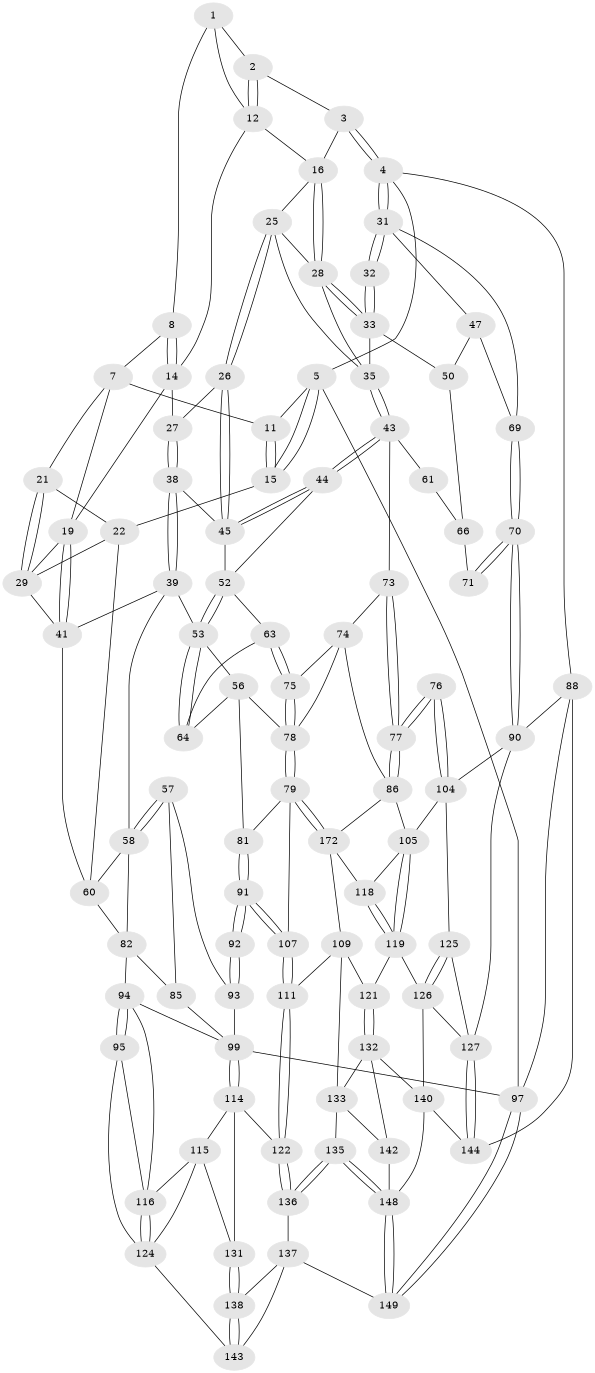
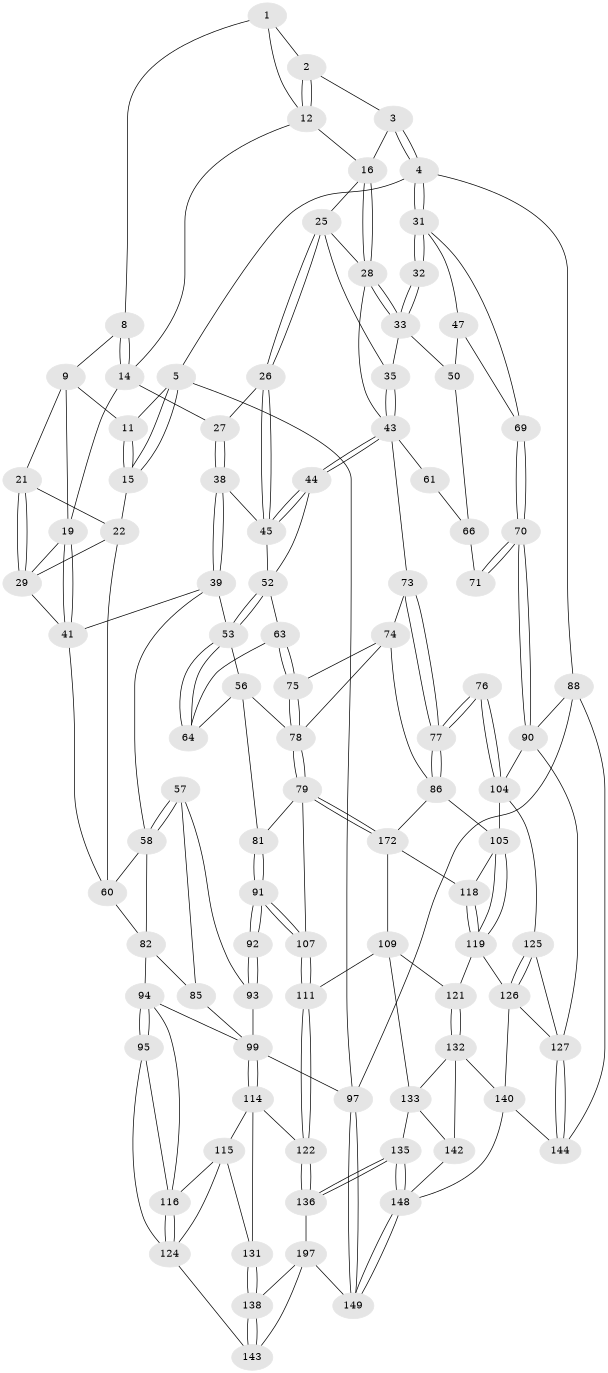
(339, 327) -> (359, 354)
(113, 377) -> (66, 377)
(288, 1254) -> (306, 1254)
